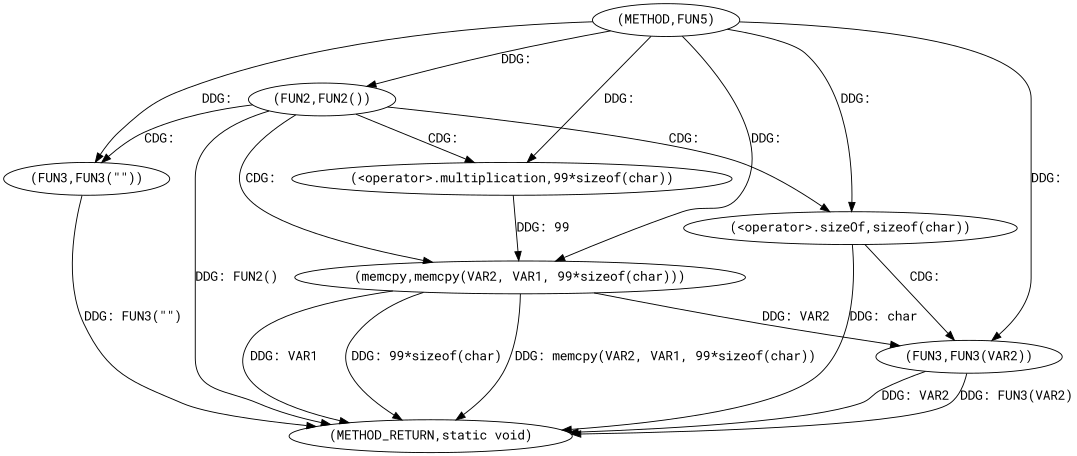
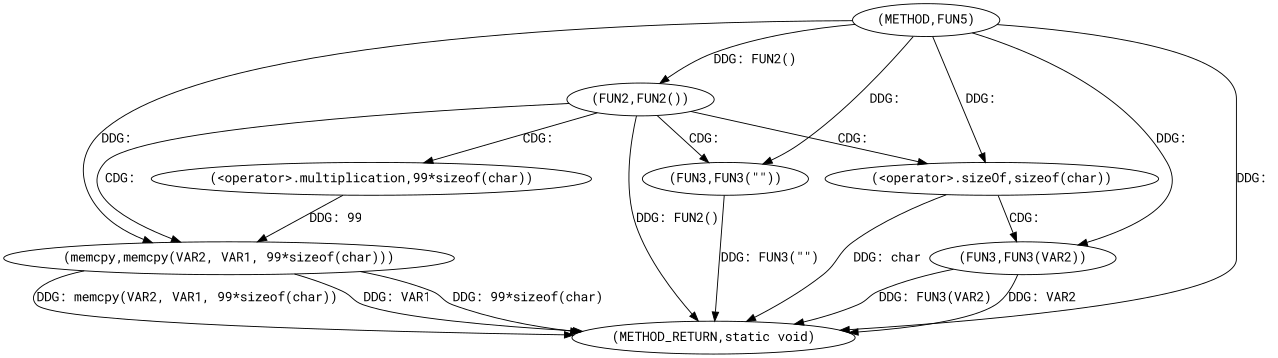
(520, 60) -> (755, 60)
(593, 96) -> (1236, 248)
(742, 320) -> none
